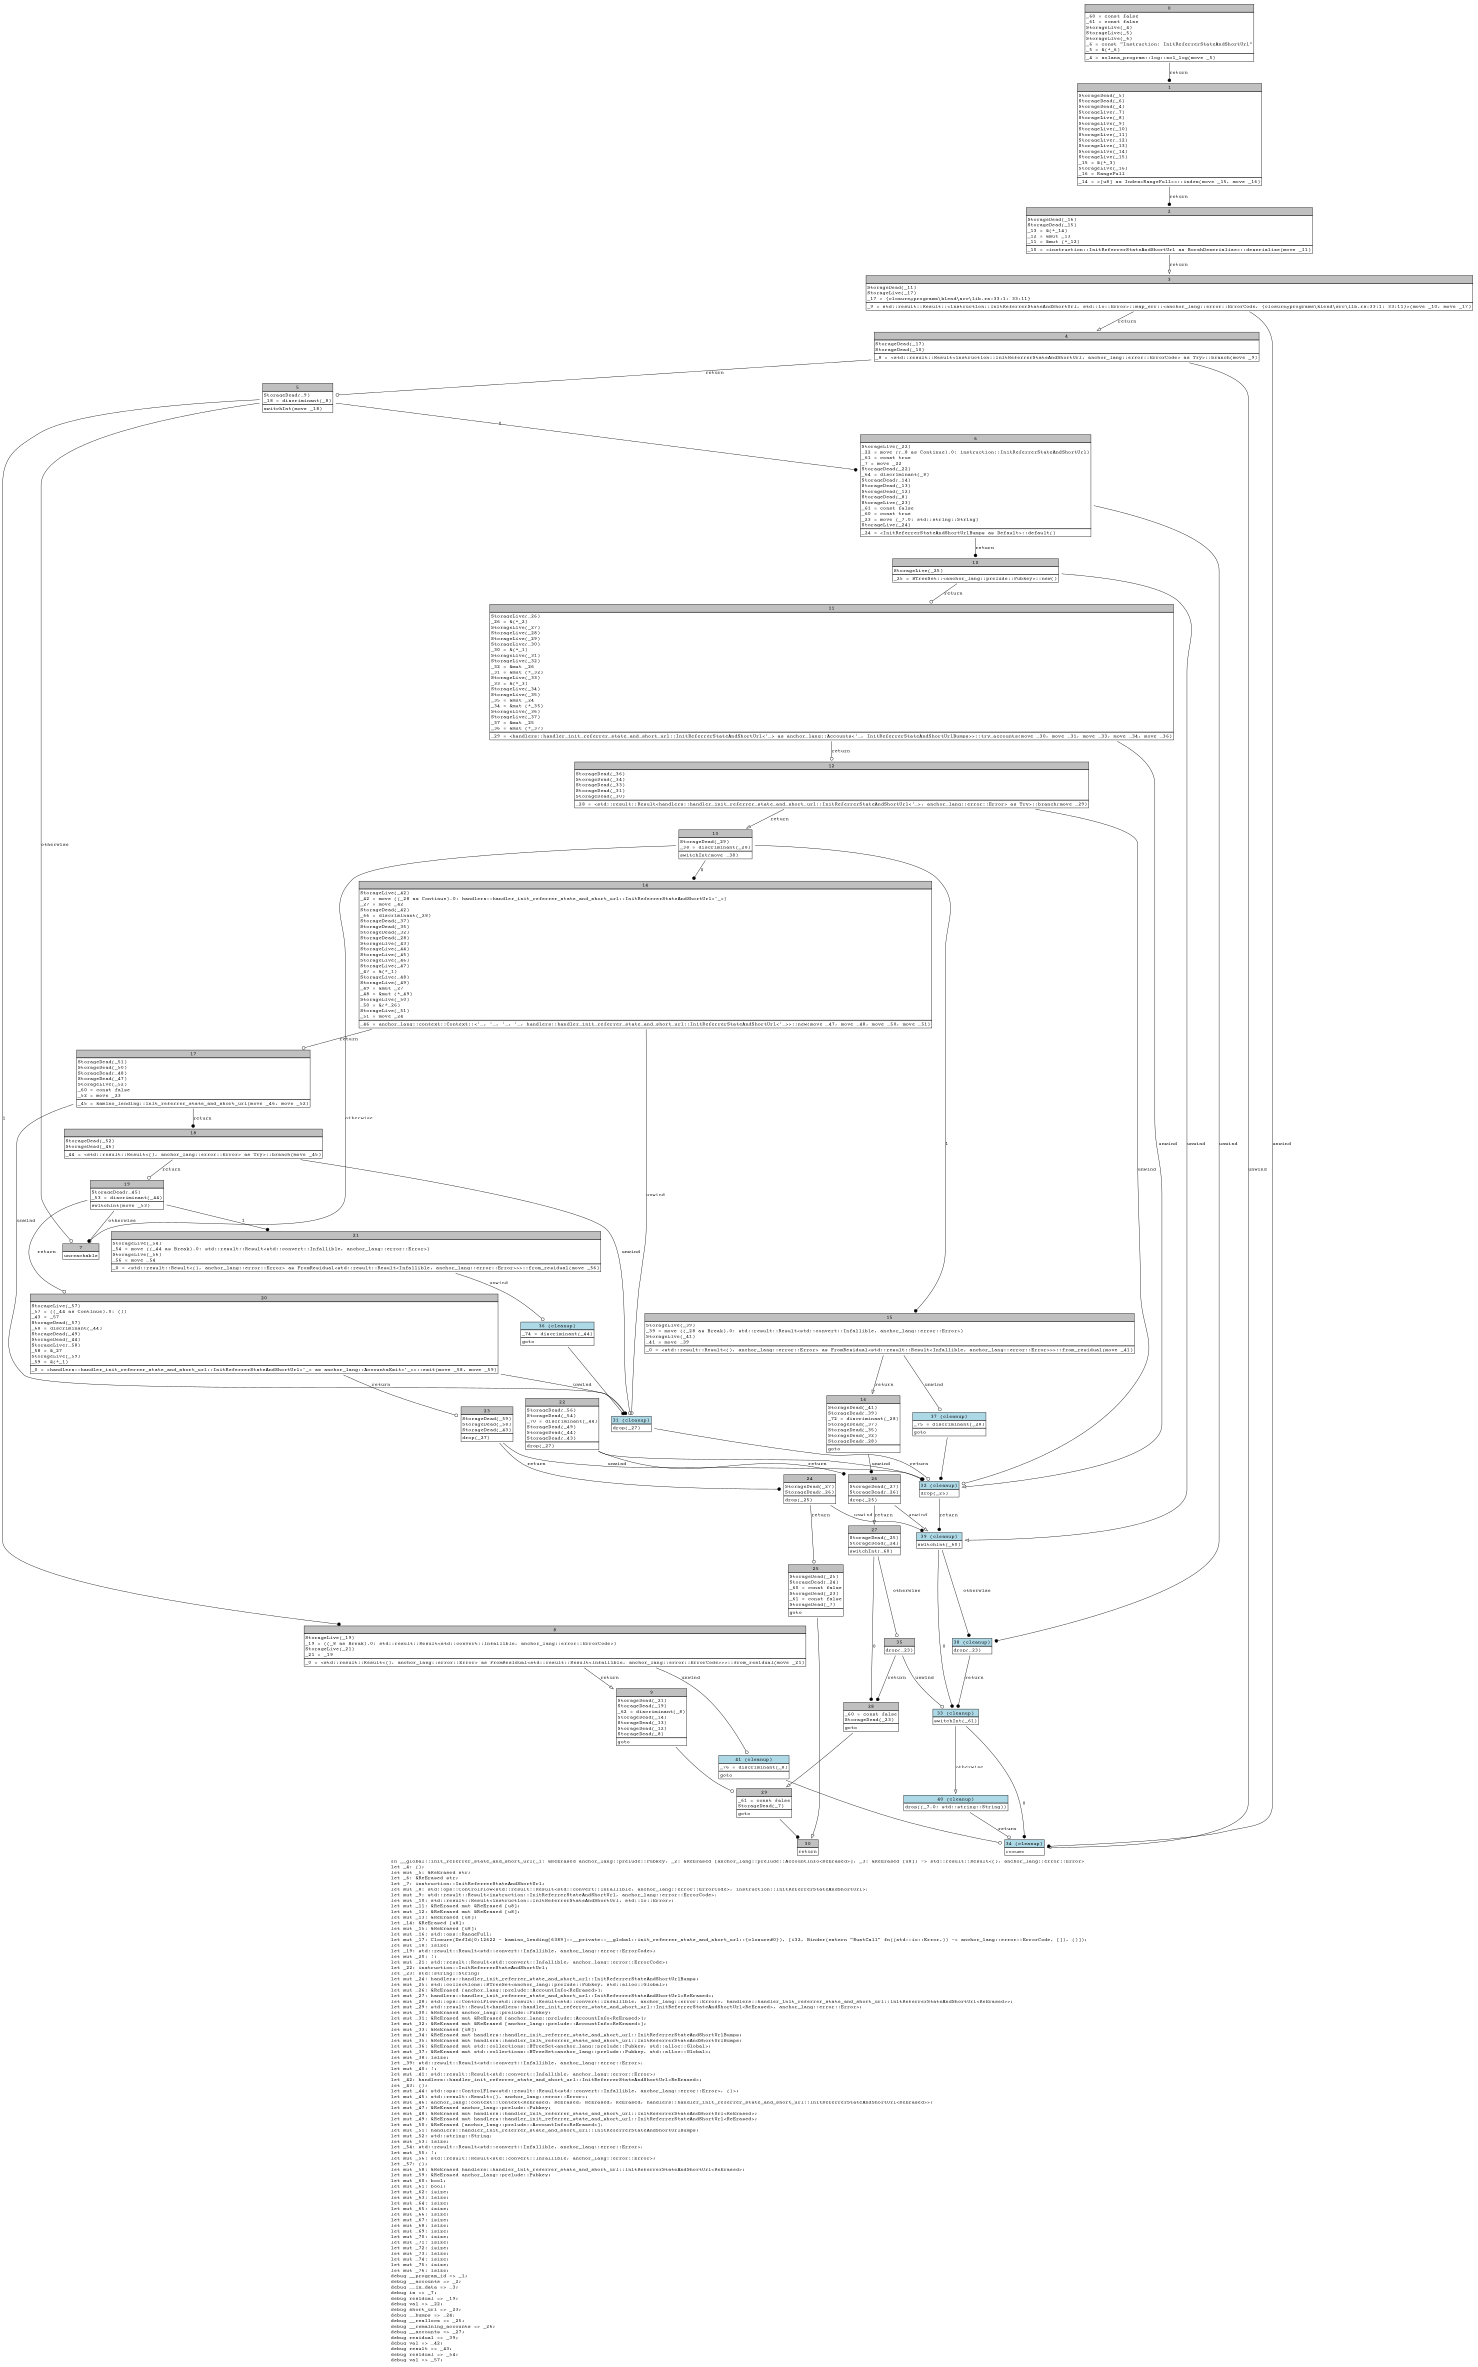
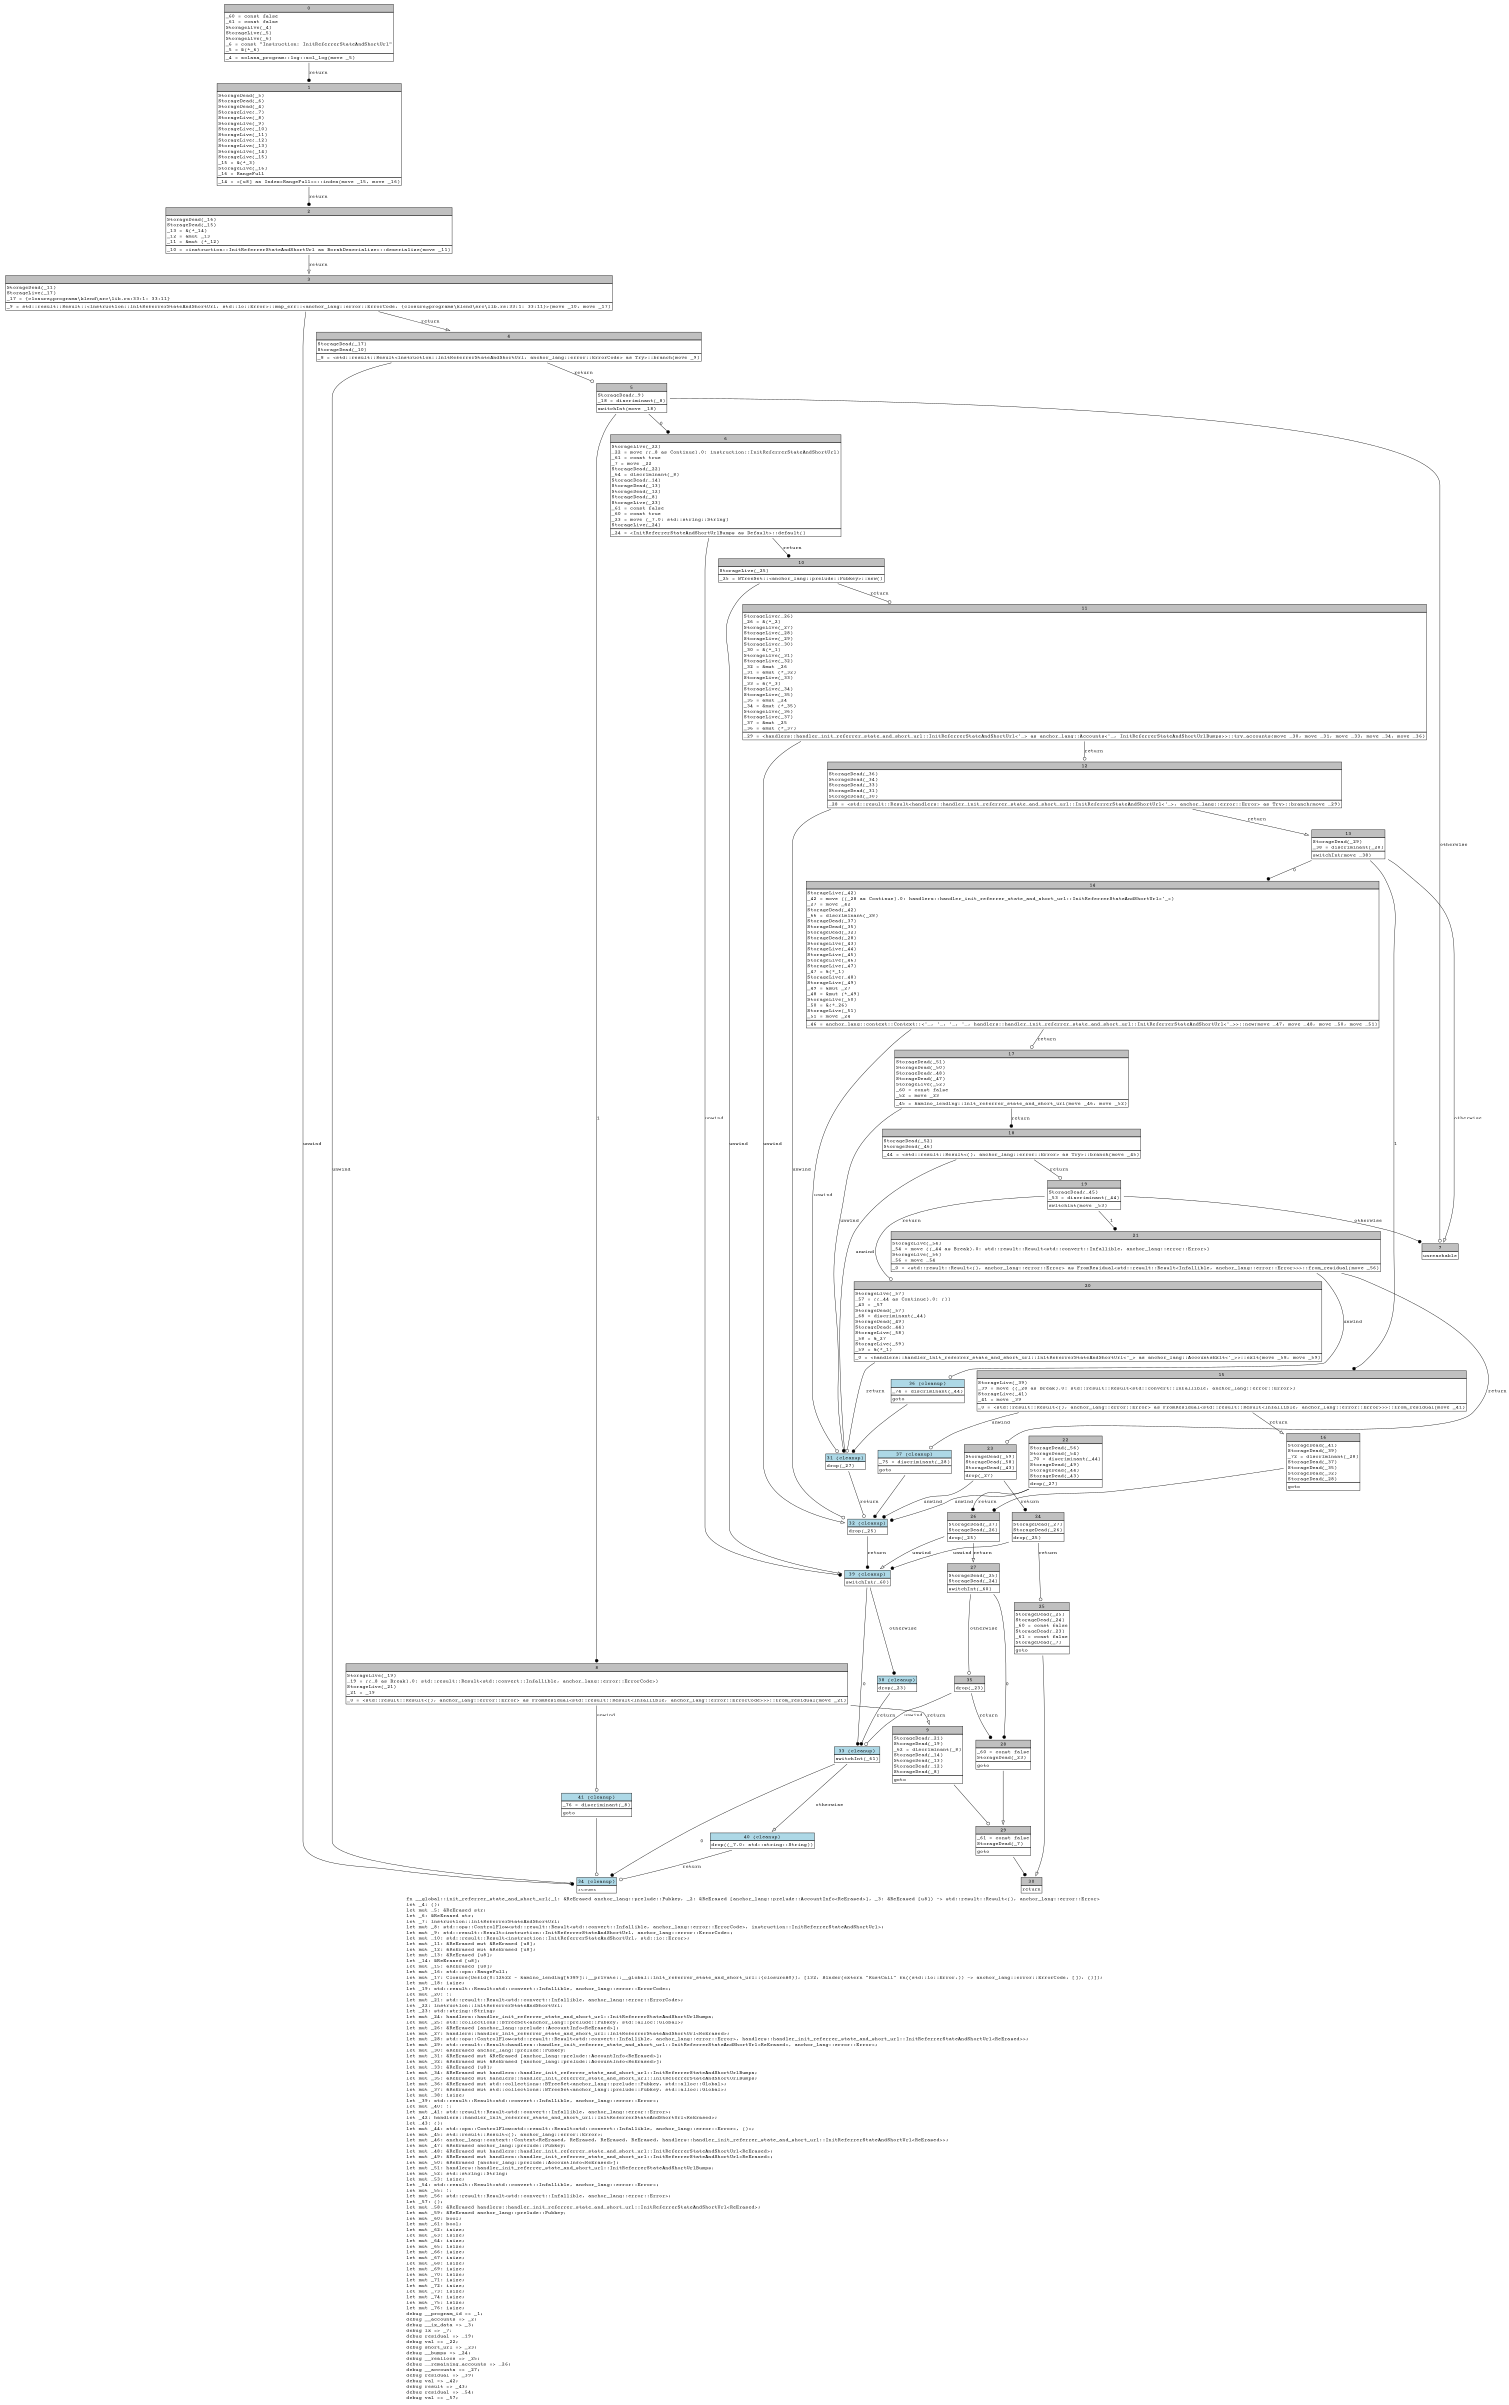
(345, 1007) -> (1454, 1036)
(1219, 1107) -> (705, 1106)
(582, 1384) -> (875, 1391)
(398, 1397) -> (1353, 1429)
